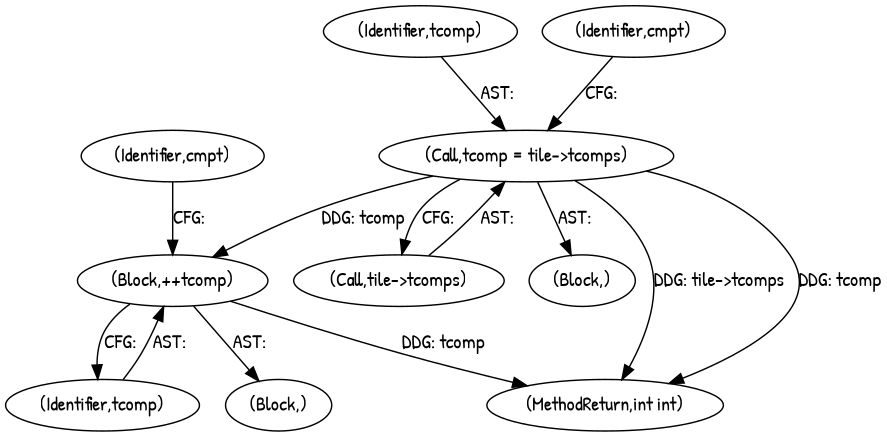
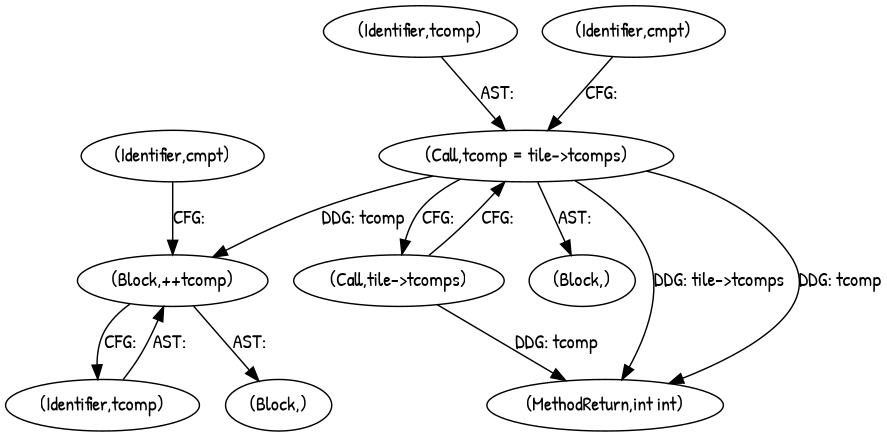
(500, 218) -> (500, 218)
(371, 345) -> (495, 339)
